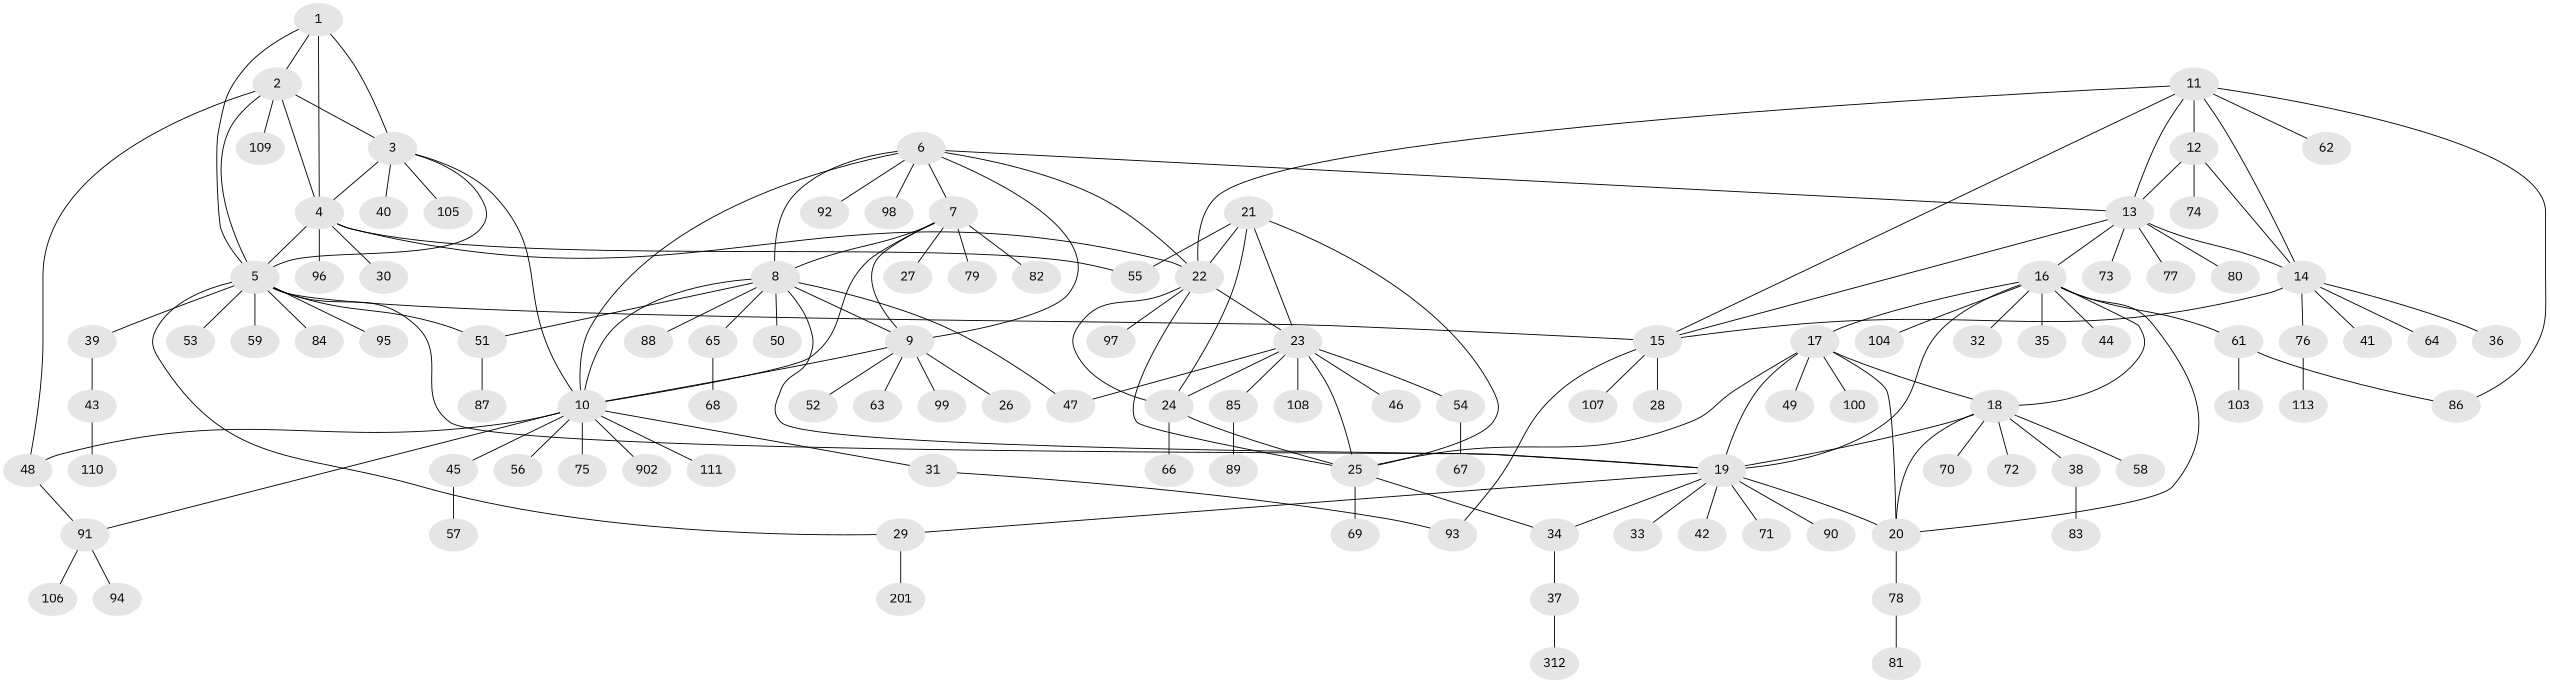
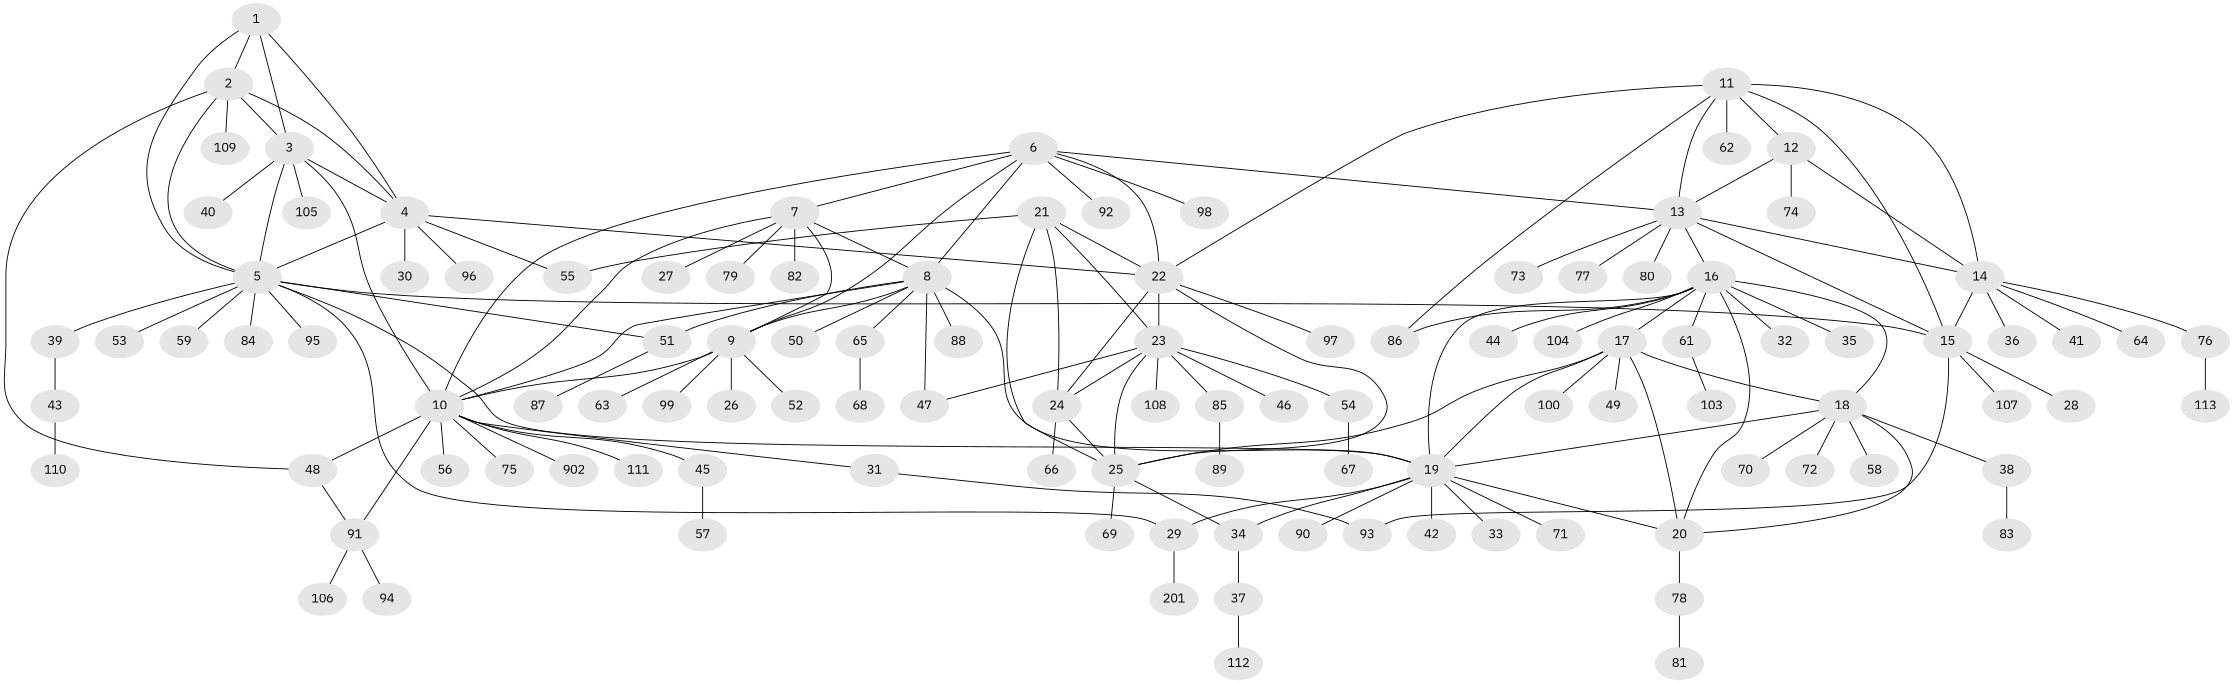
(2344, 380) -> (1554, 310)
(1555, 664) -> (1238, 664)
